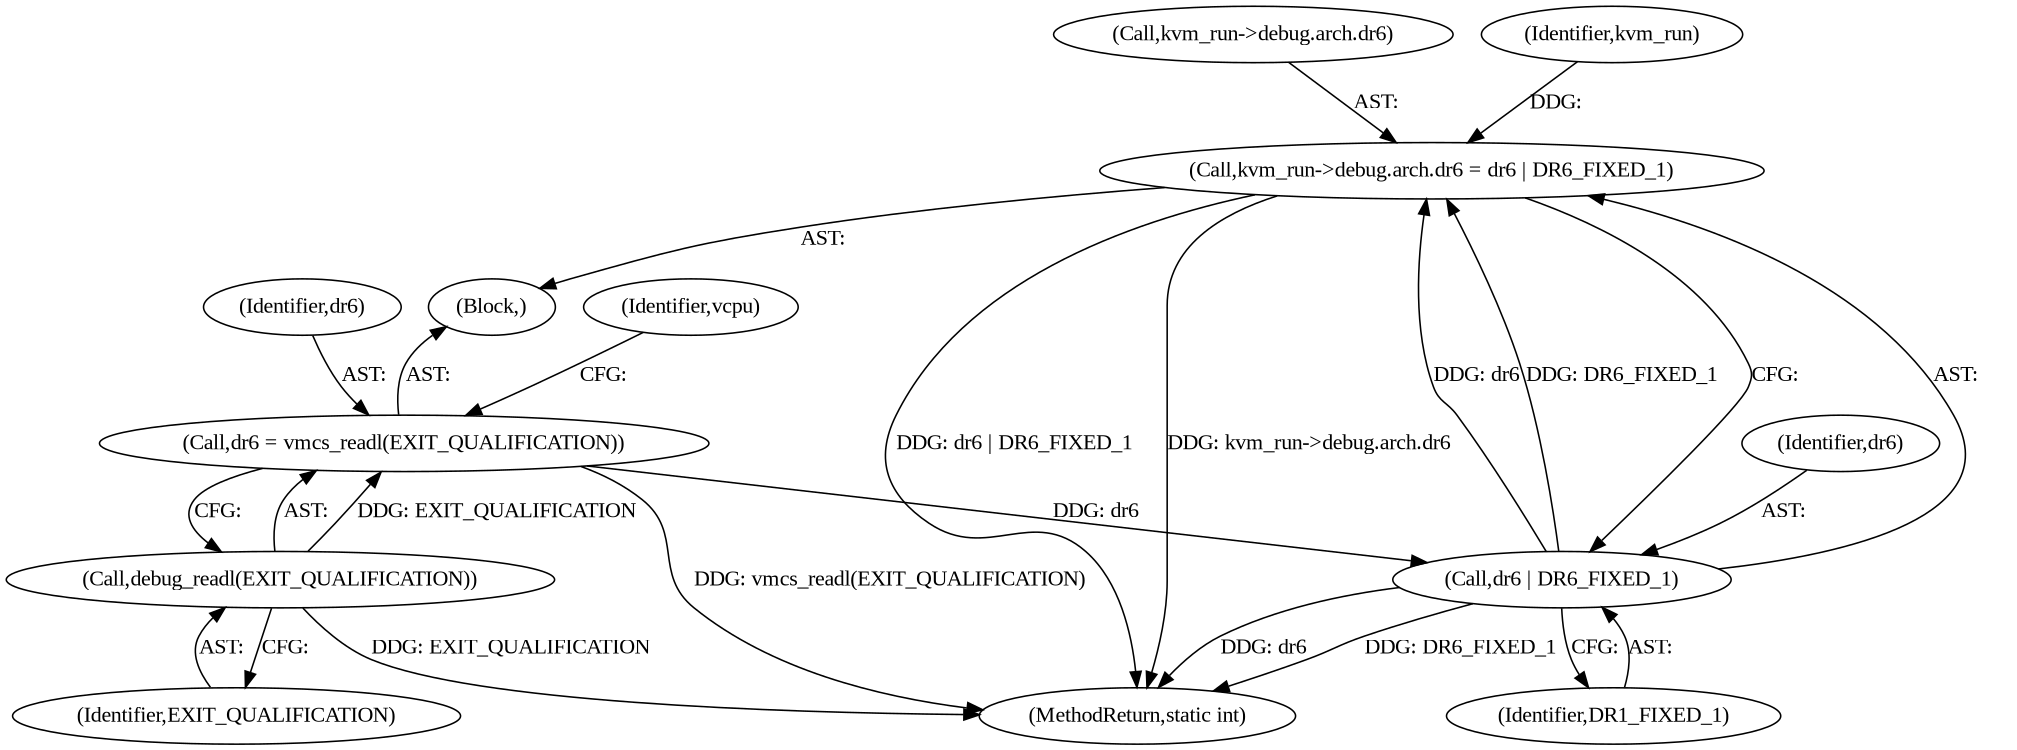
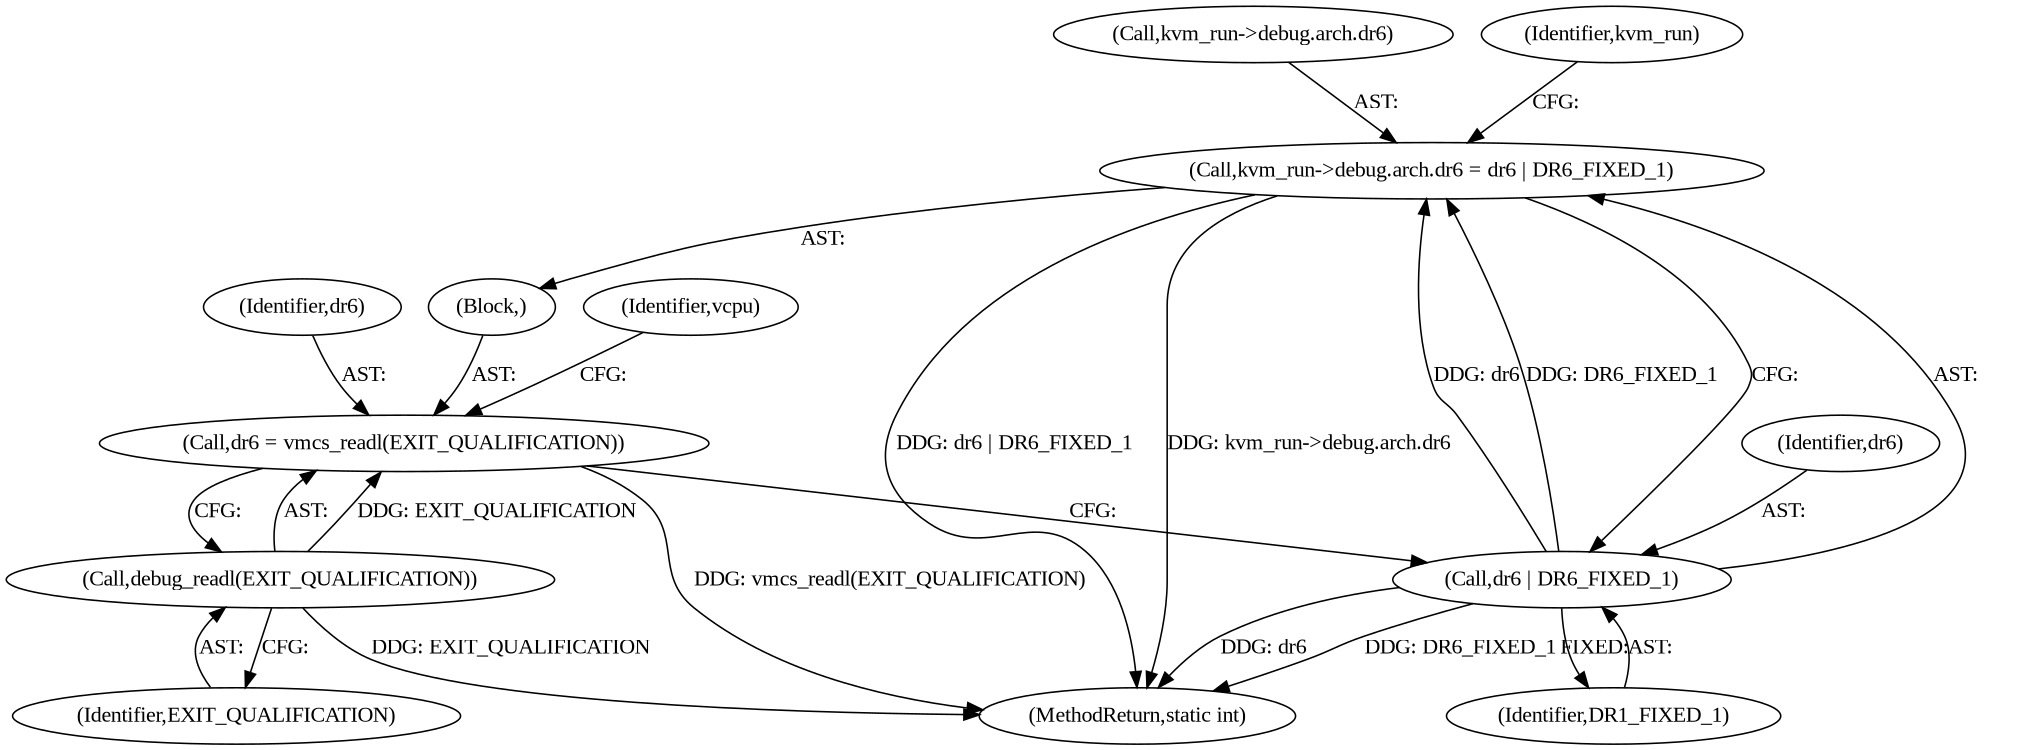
(1559, 103) -> (1559, 103)
(403, 370) -> (467, 371)
(1096, 512) -> (1096, 512)
(1598, 648) -> (1598, 648)
